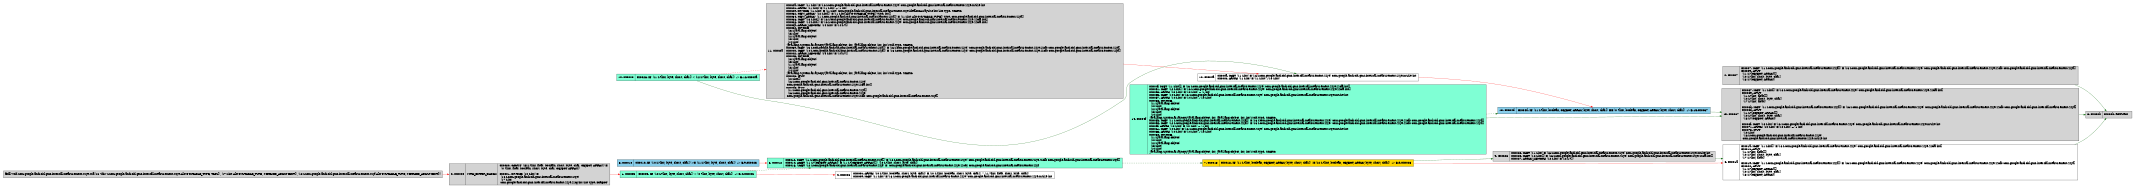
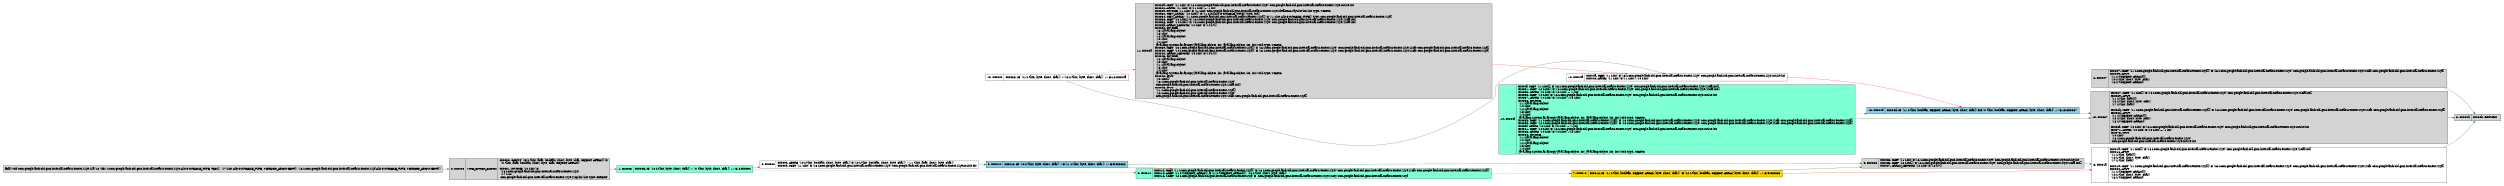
(688, 77) -> (1057, 77)
none -> (1494, 164)
none -> (982, 165)
